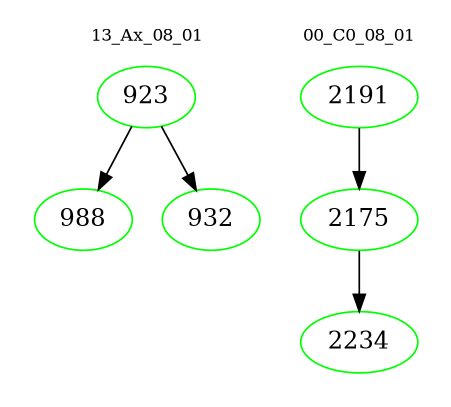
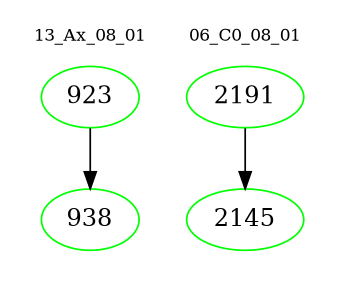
(359, 37) -> (245, 37)
(83, 220) -> (90, 220)
(211, 220) -> none
(359, 220) -> (245, 220)
(359, 342) -> none
